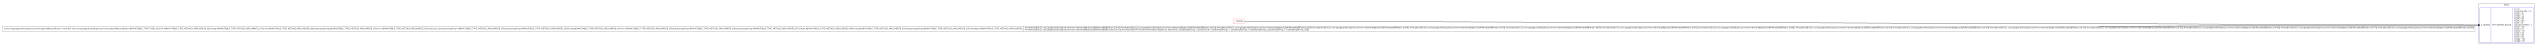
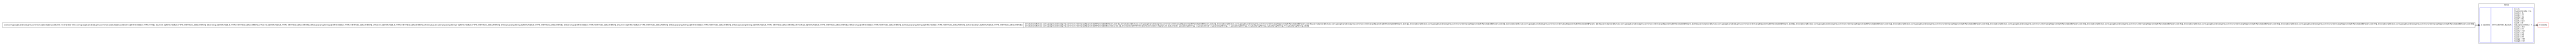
(1861, 23) -> (2535, 25)
